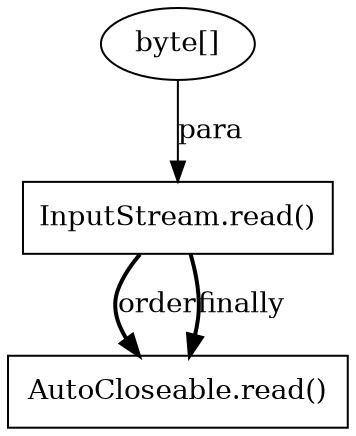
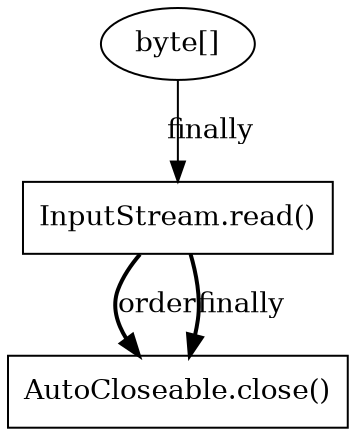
(211, 131) -> (211, 131)
(178, 392) -> (178, 392)
